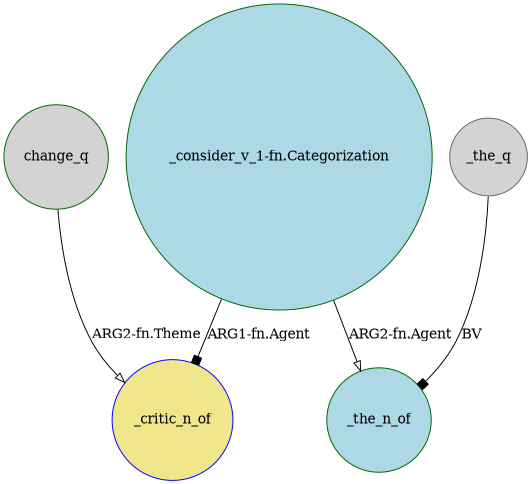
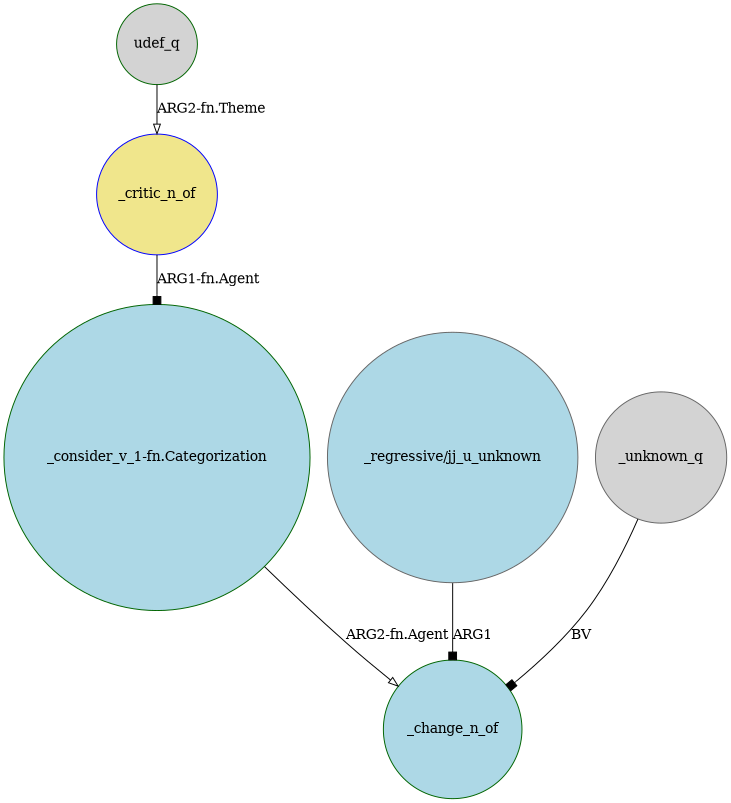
(56, 157) -> (157, 44)
(489, 157) -> (661, 458)
(210, 327) -> (157, 275)
(379, 420) -> (453, 729)
none -> (453, 458)
